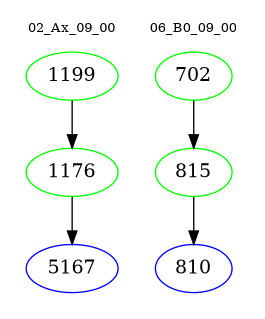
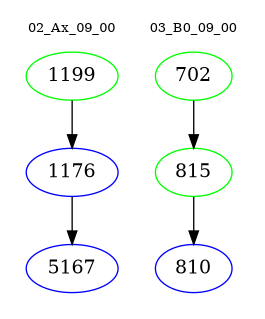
(194, 29) -> (194, 29)
(72, 172) -> (72, 172)
